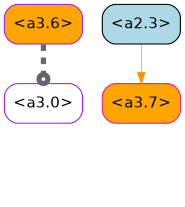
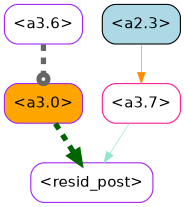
(43, 24) -> (43, 24)
(43, 103) -> (43, 103)
(141, 103) -> (141, 103)
none -> (92, 183)
